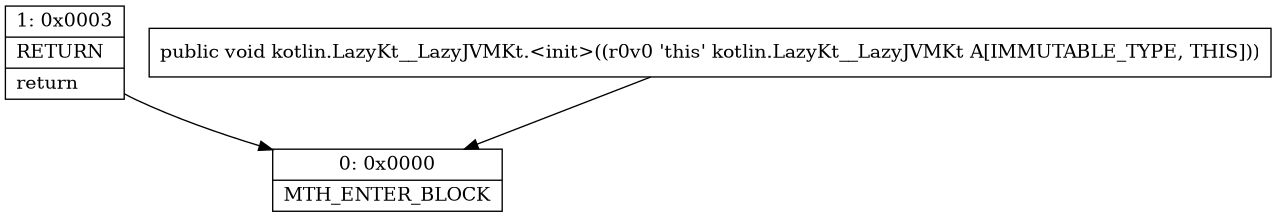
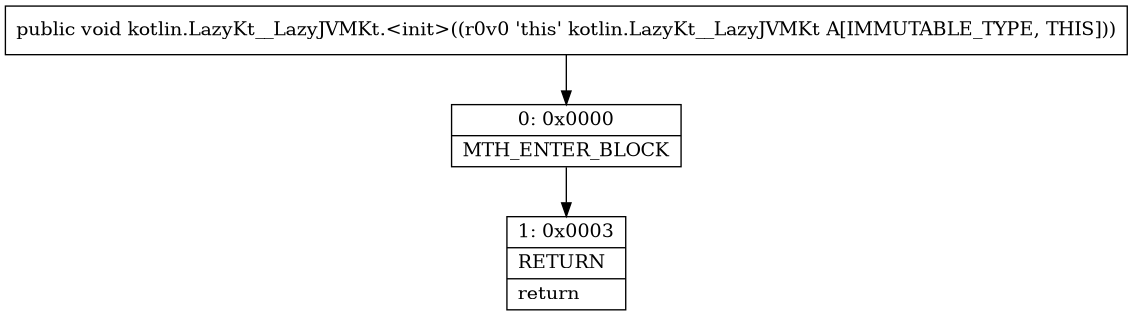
(191, 123) -> (566, 185)
